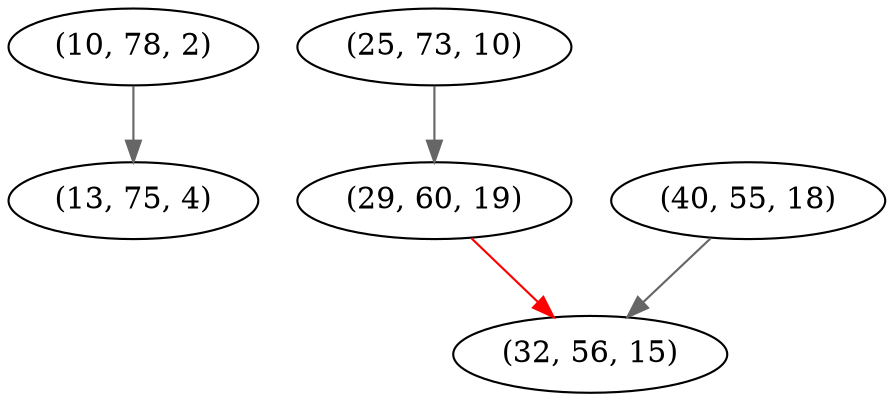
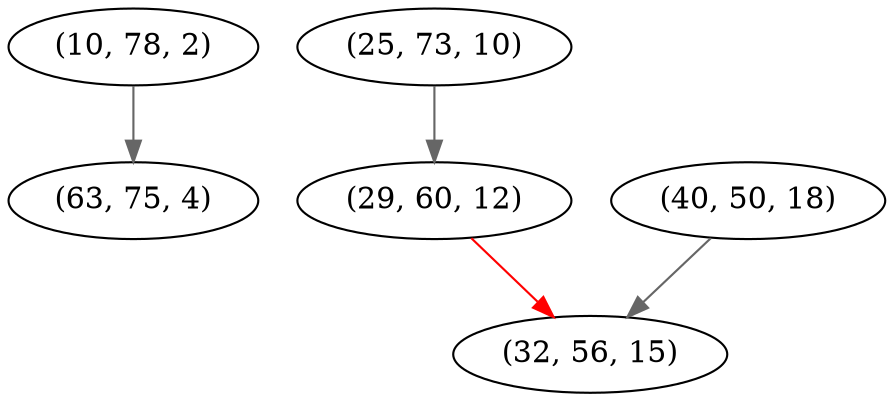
(133, 201) -> (133, 201)
(434, 201) -> (434, 201)
(748, 201) -> (748, 201)
